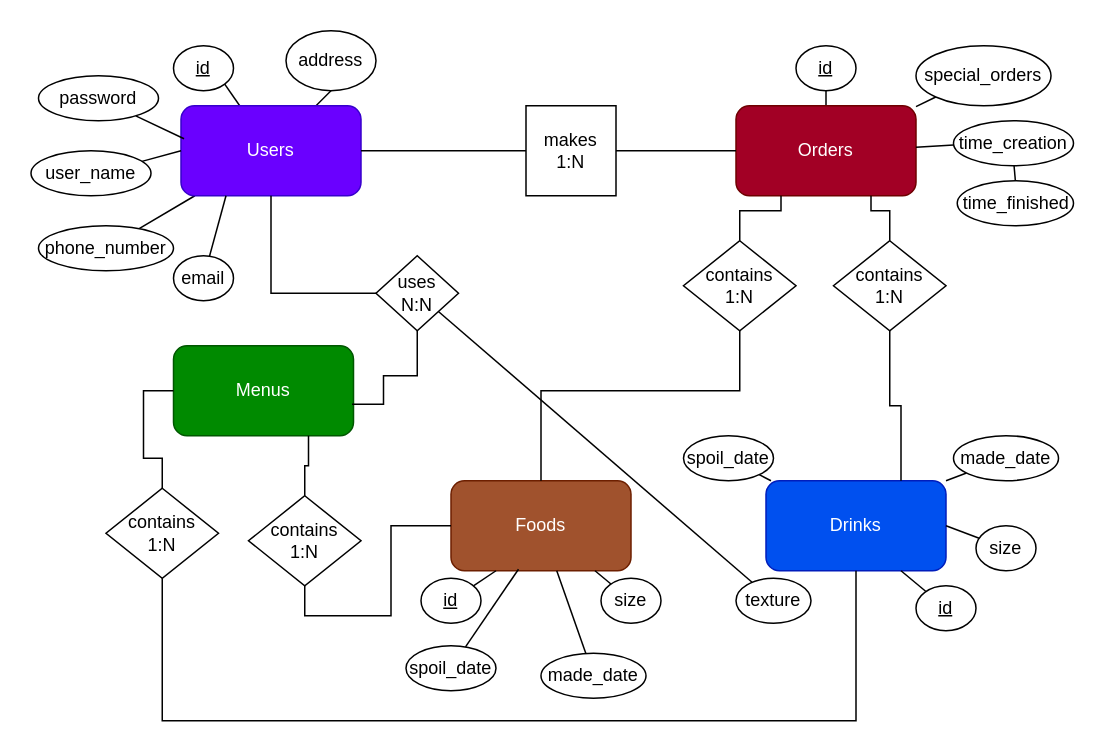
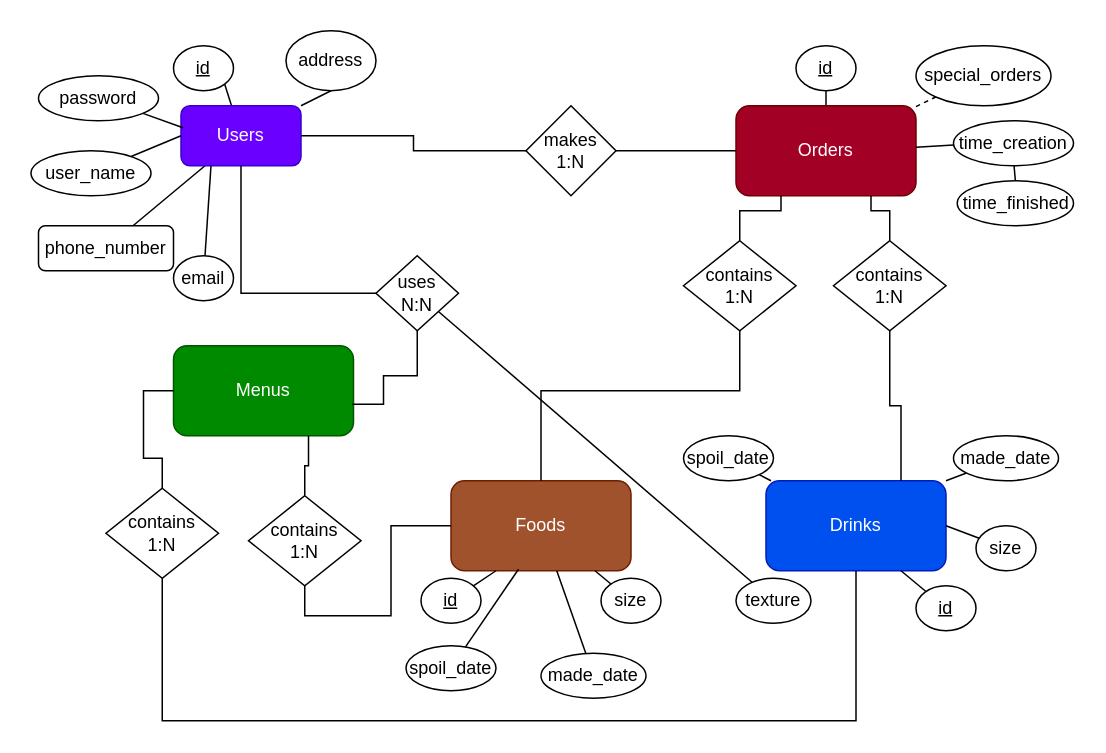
(925, 102) -> (925, 102)
(271, 151) -> (241, 136)
(571, 151) -> (571, 151)
(106, 248) -> (106, 248)
